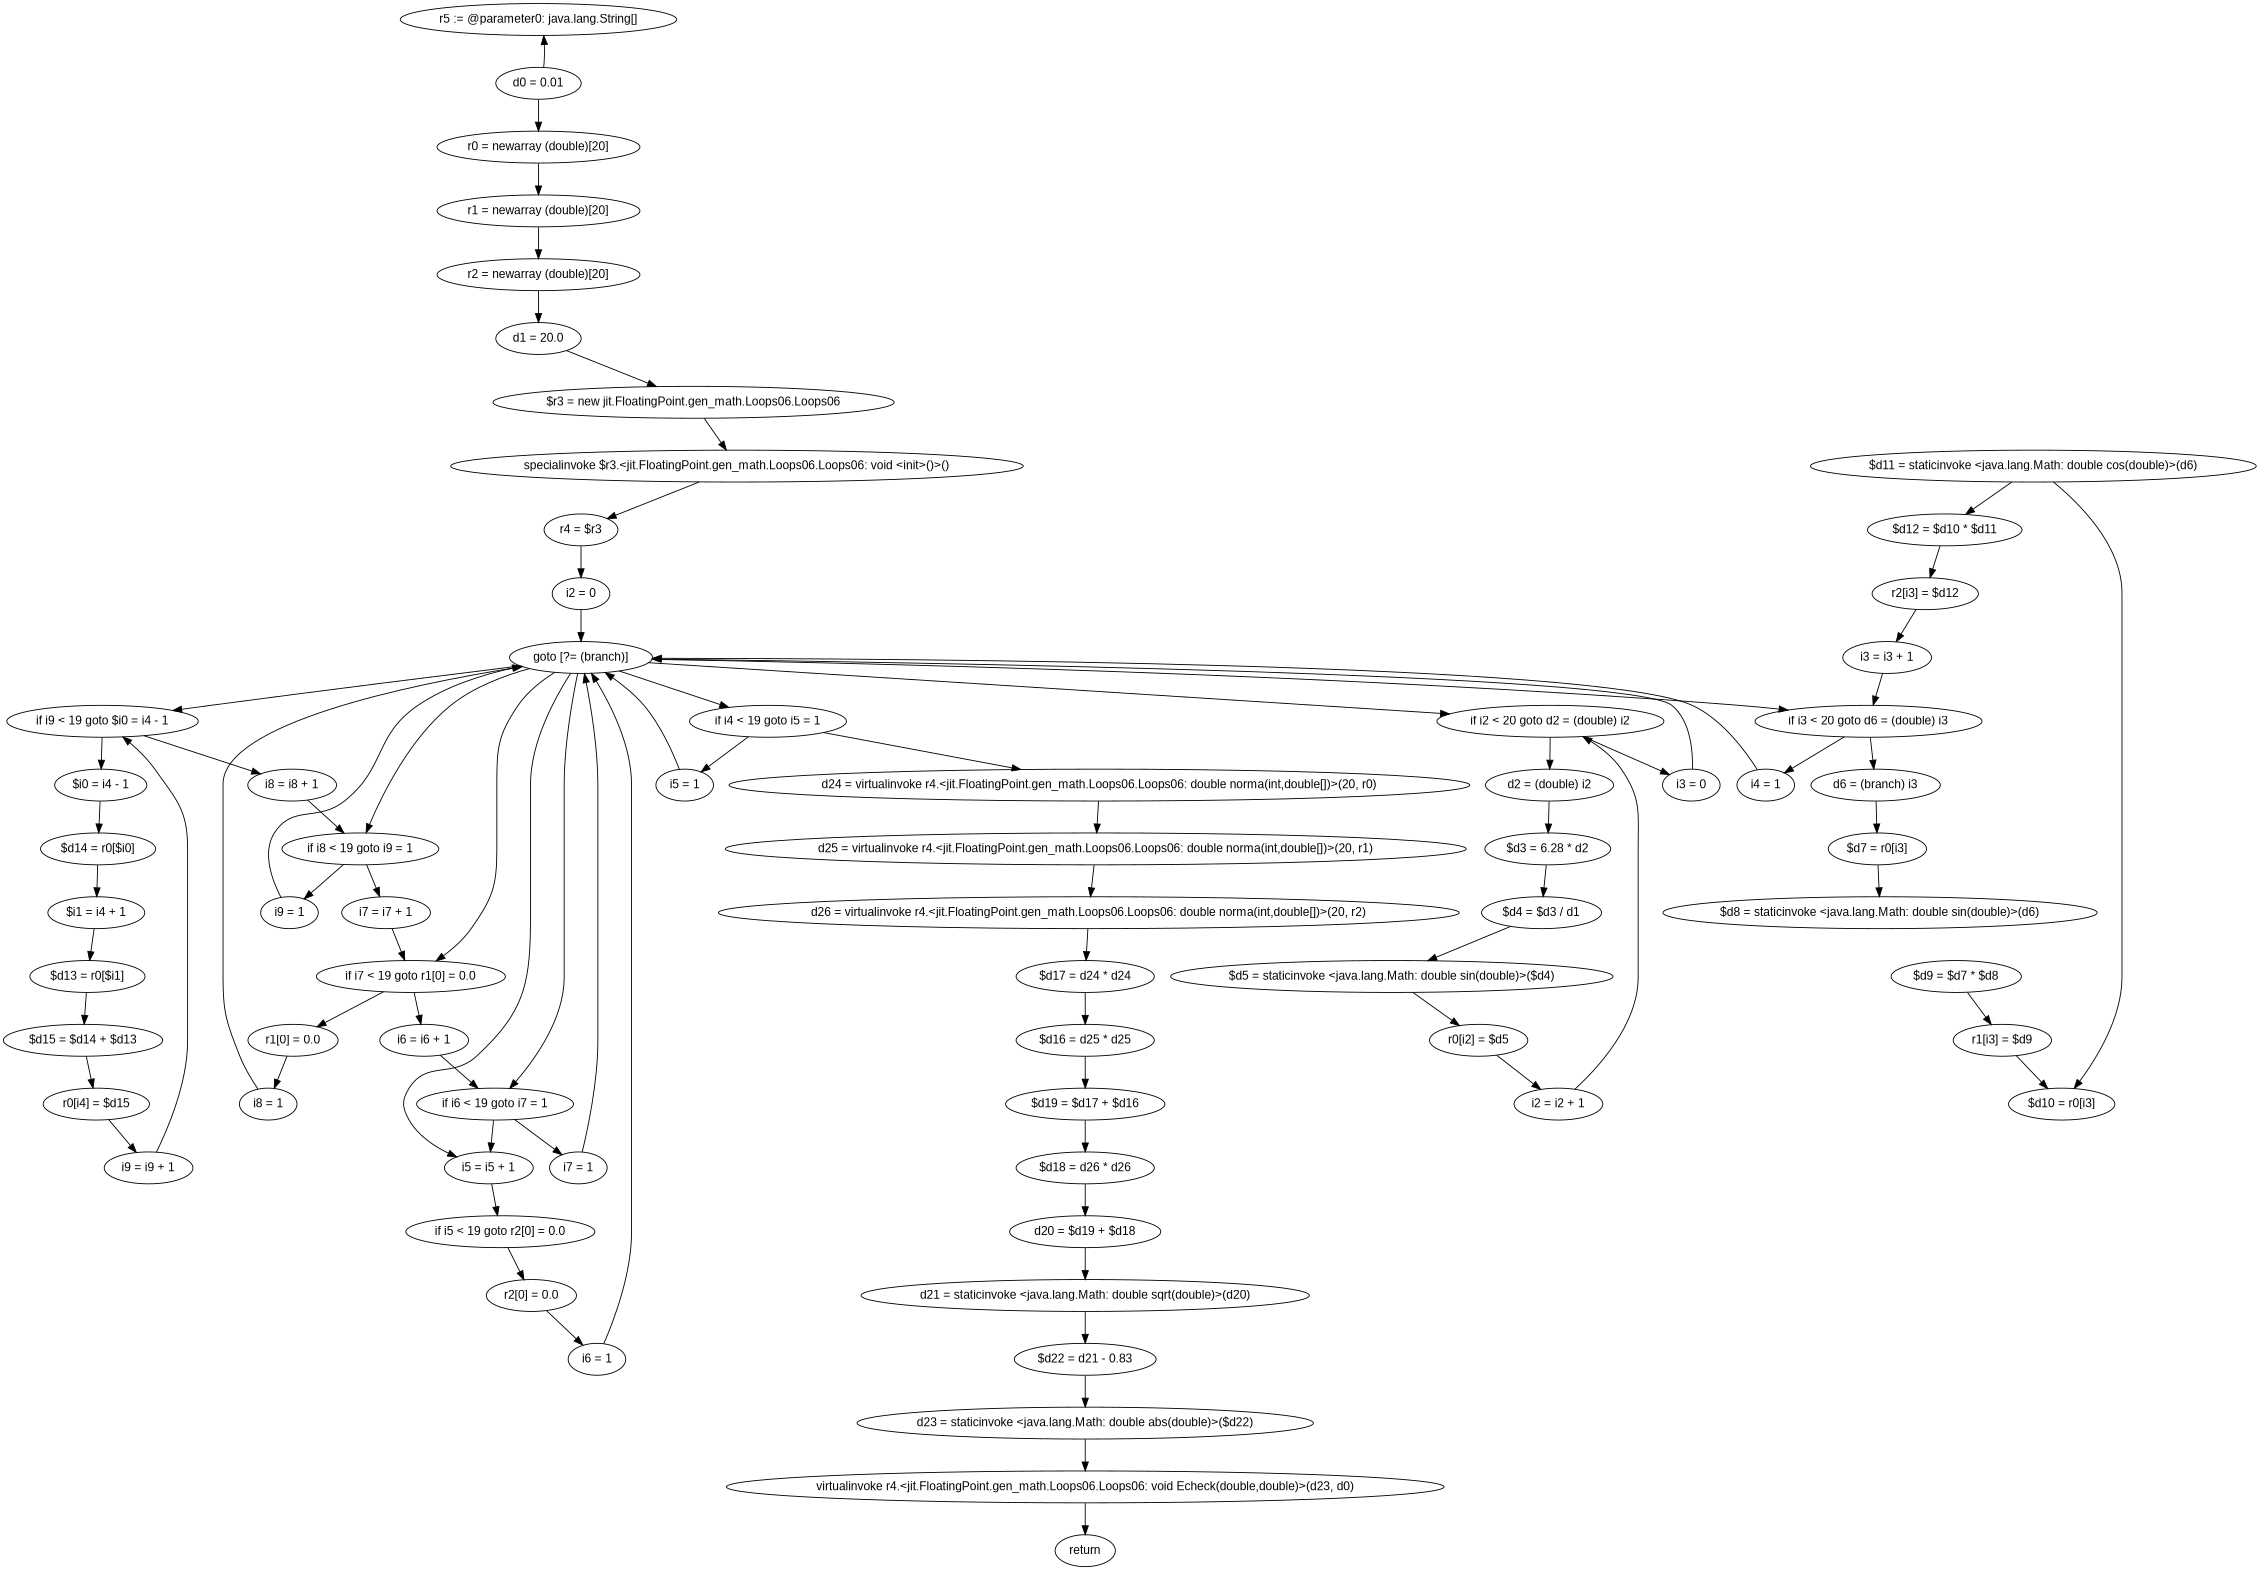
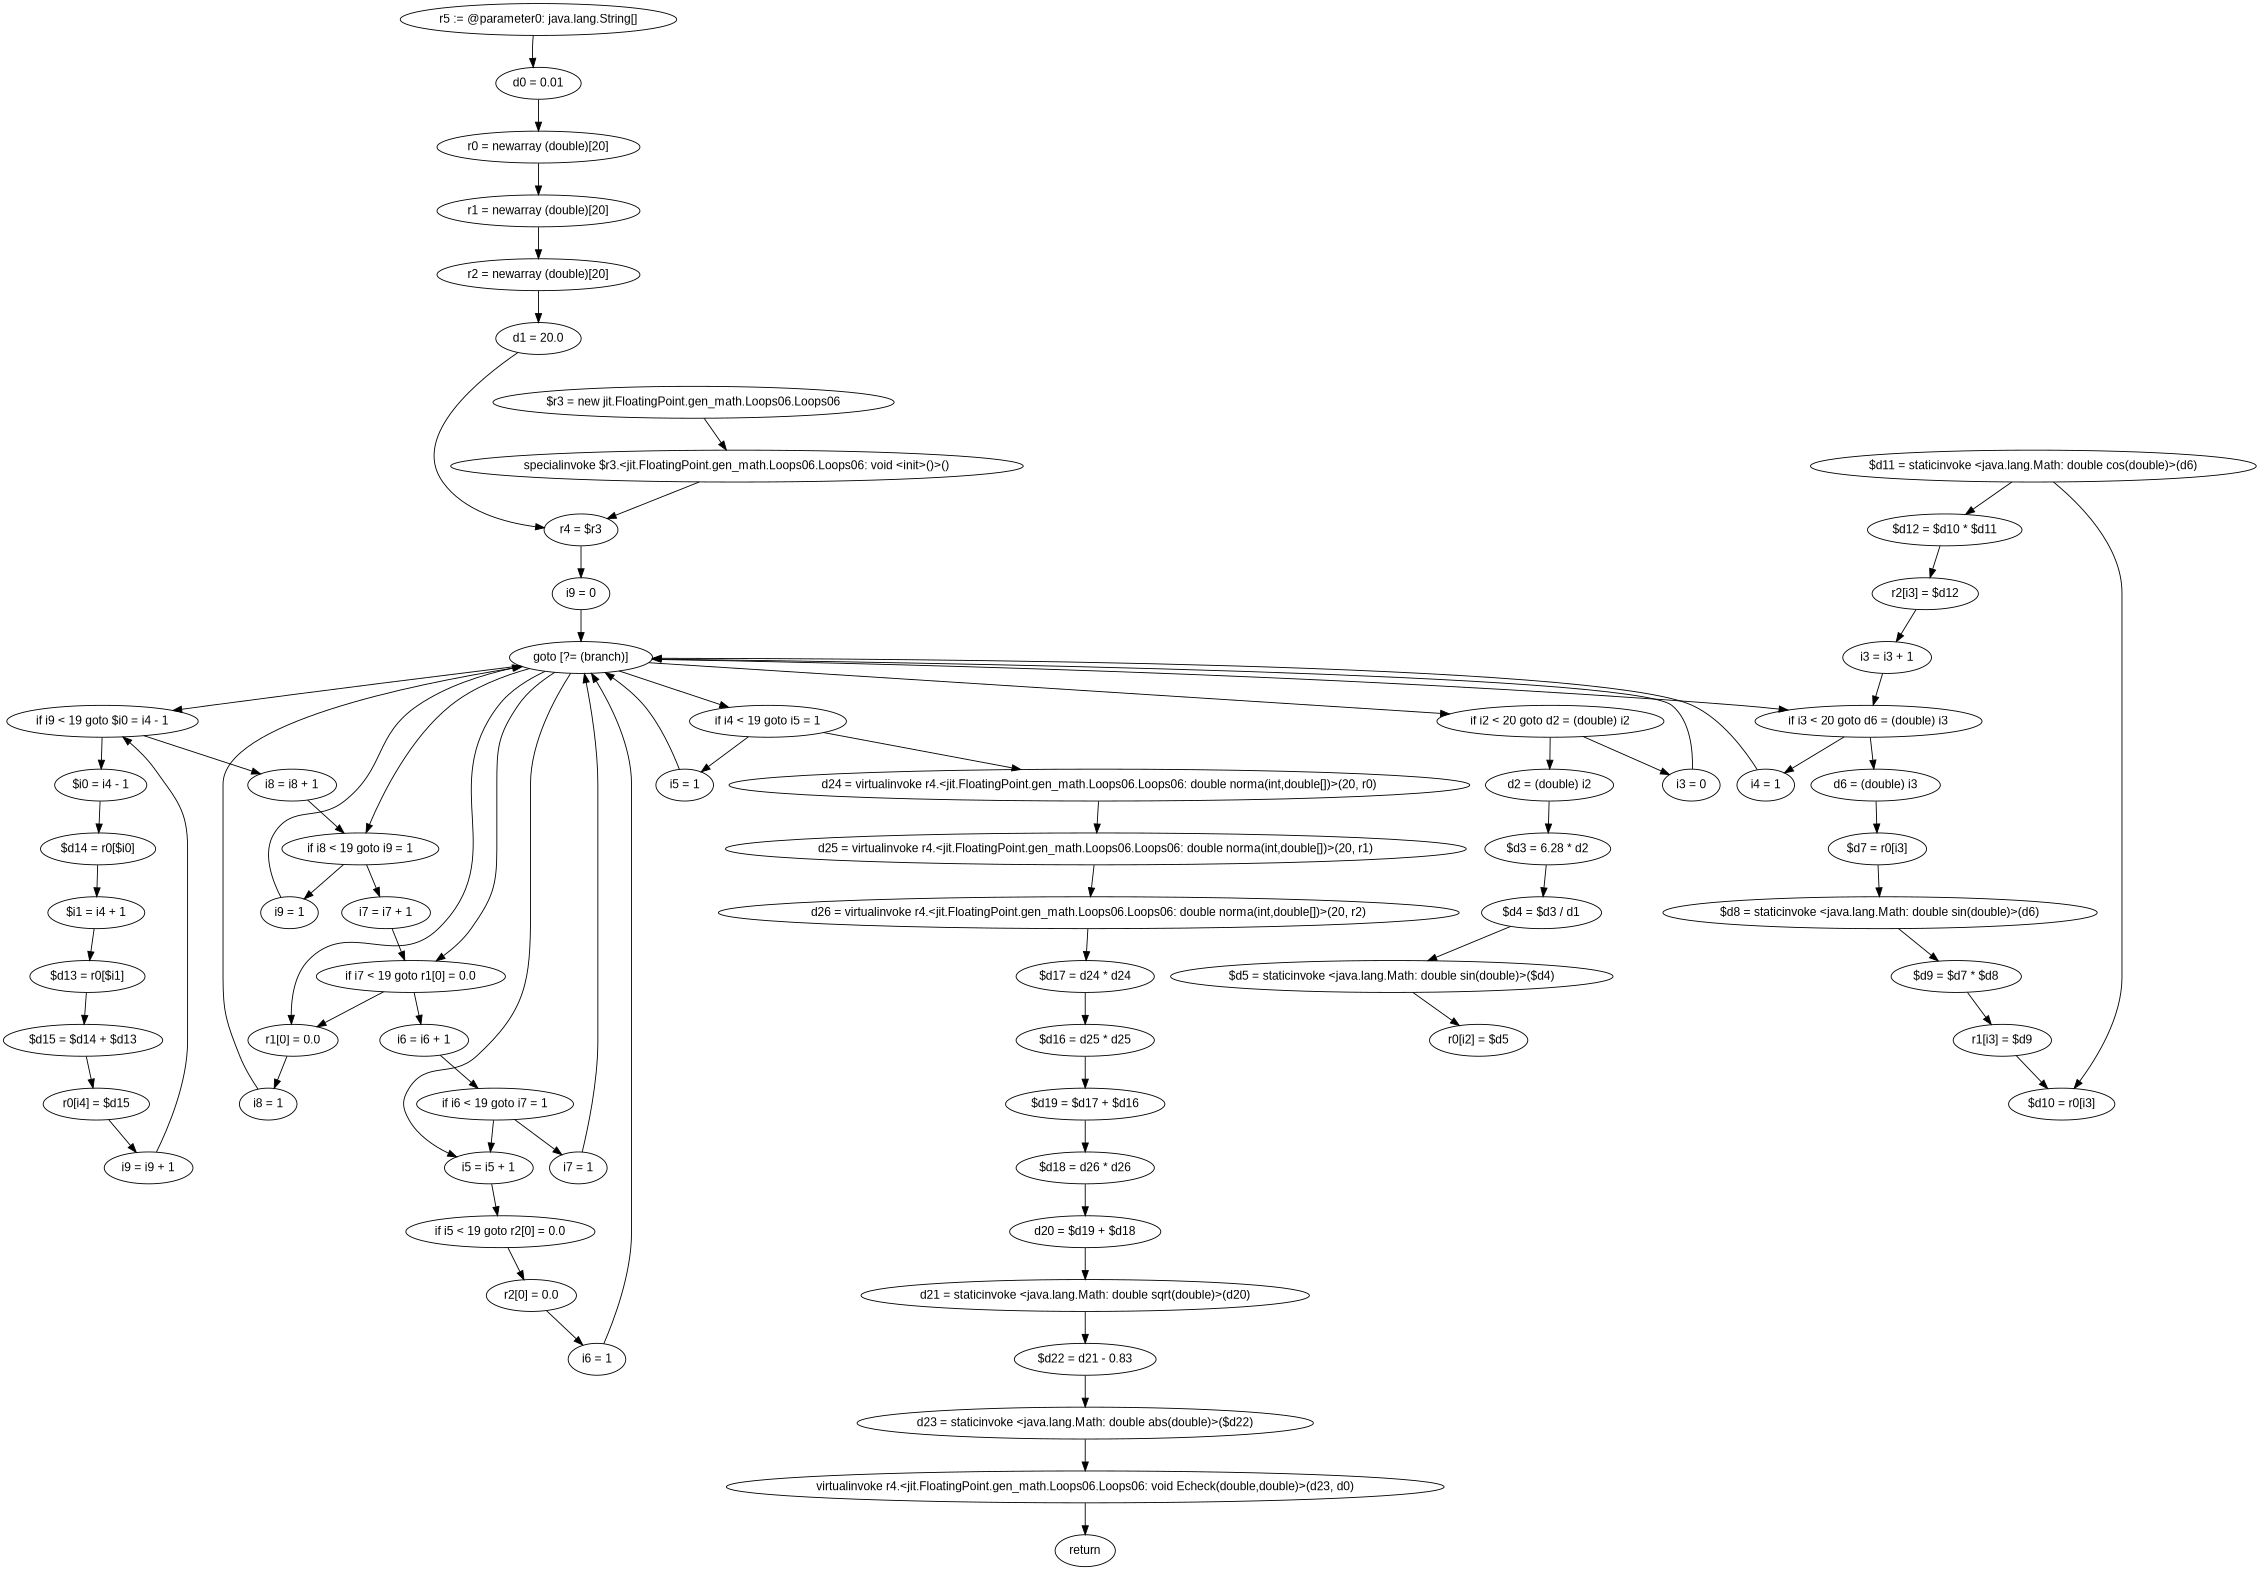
(544, 56) -> (533, 47)
(607, 367) -> (435, 454)
(581, 594) -> (581, 594)
(1876, 785) -> (1876, 785)
(564, 884) -> (465, 888)
none -> (1915, 942)
(1558, 1104) -> none
